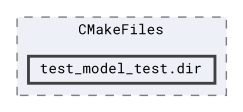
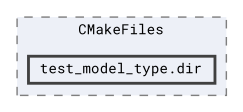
(122, 70) -> (122, 70)
